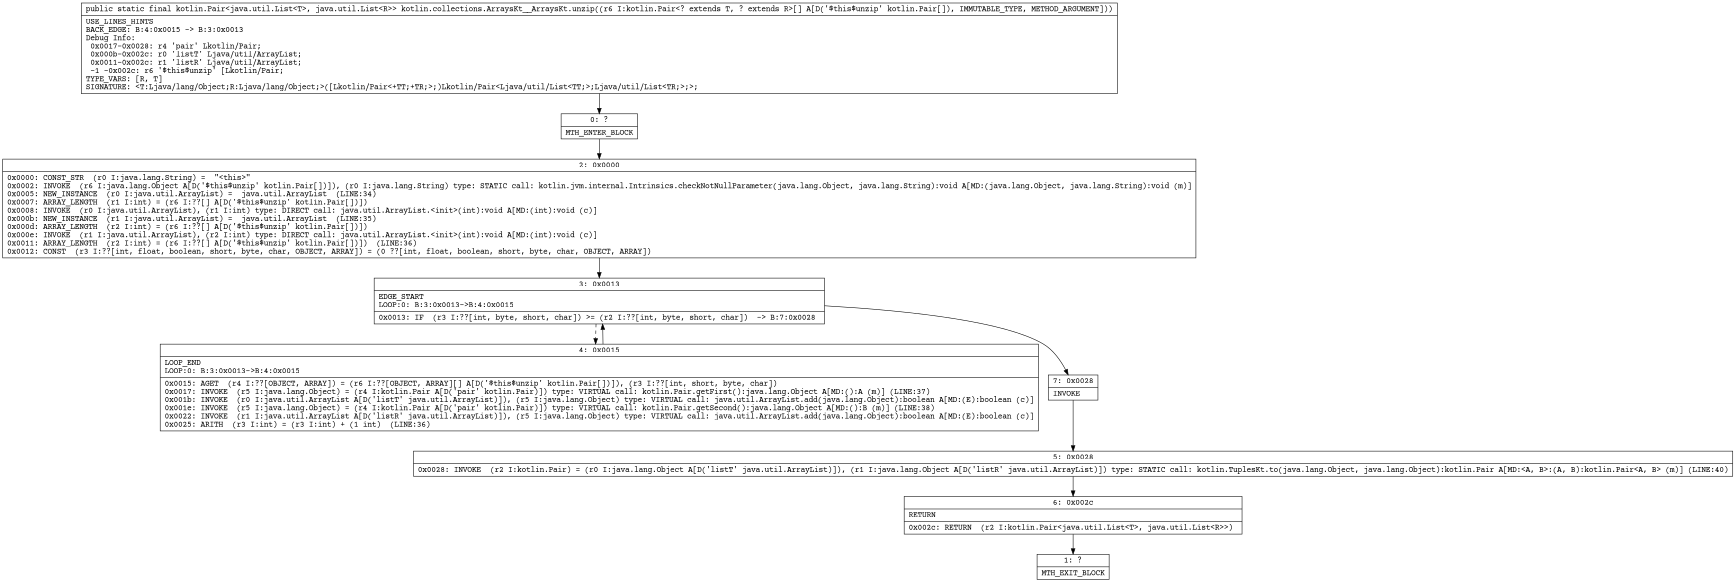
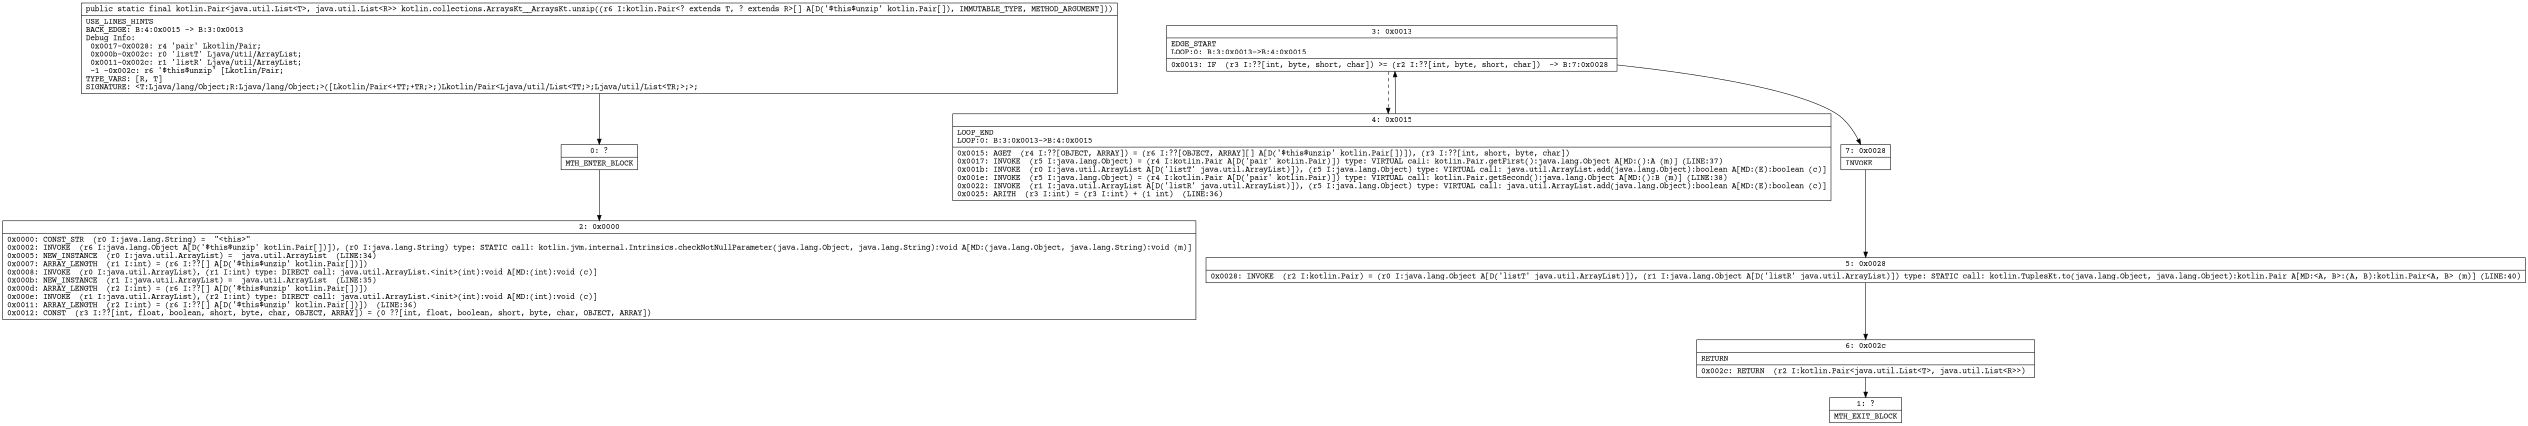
(599, 265) -> none
